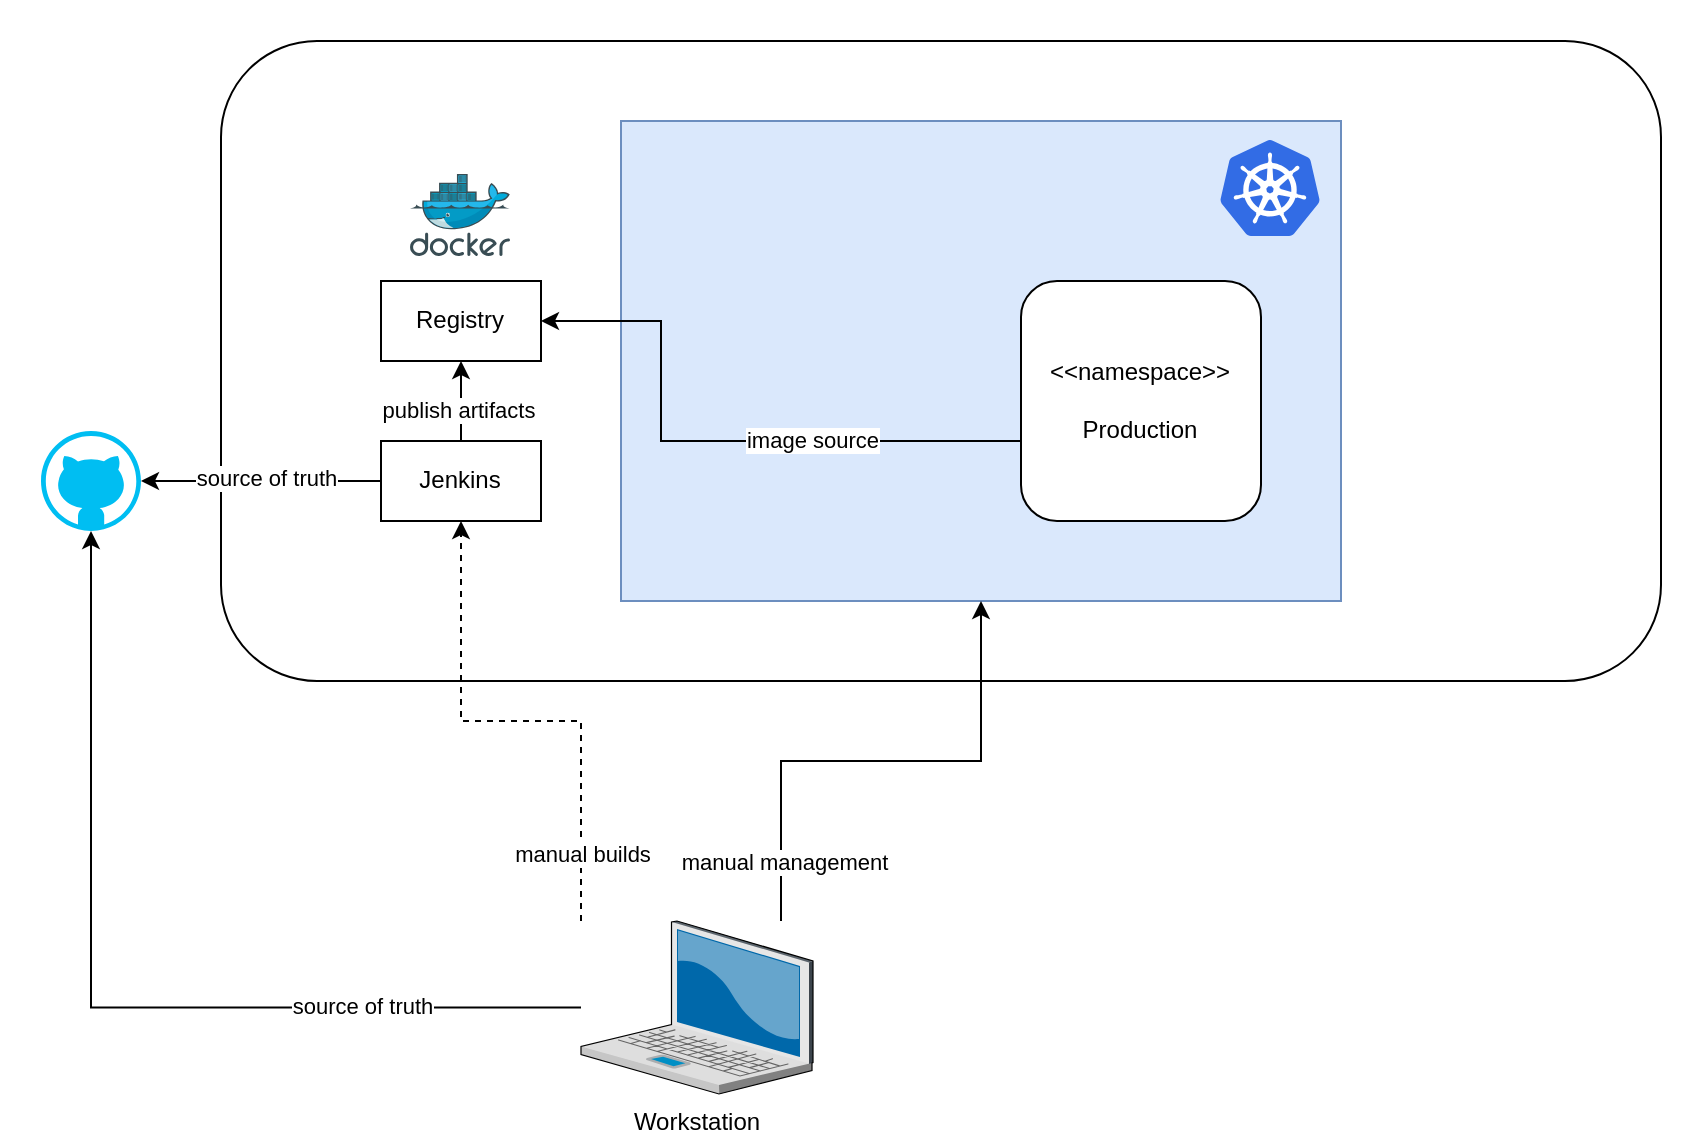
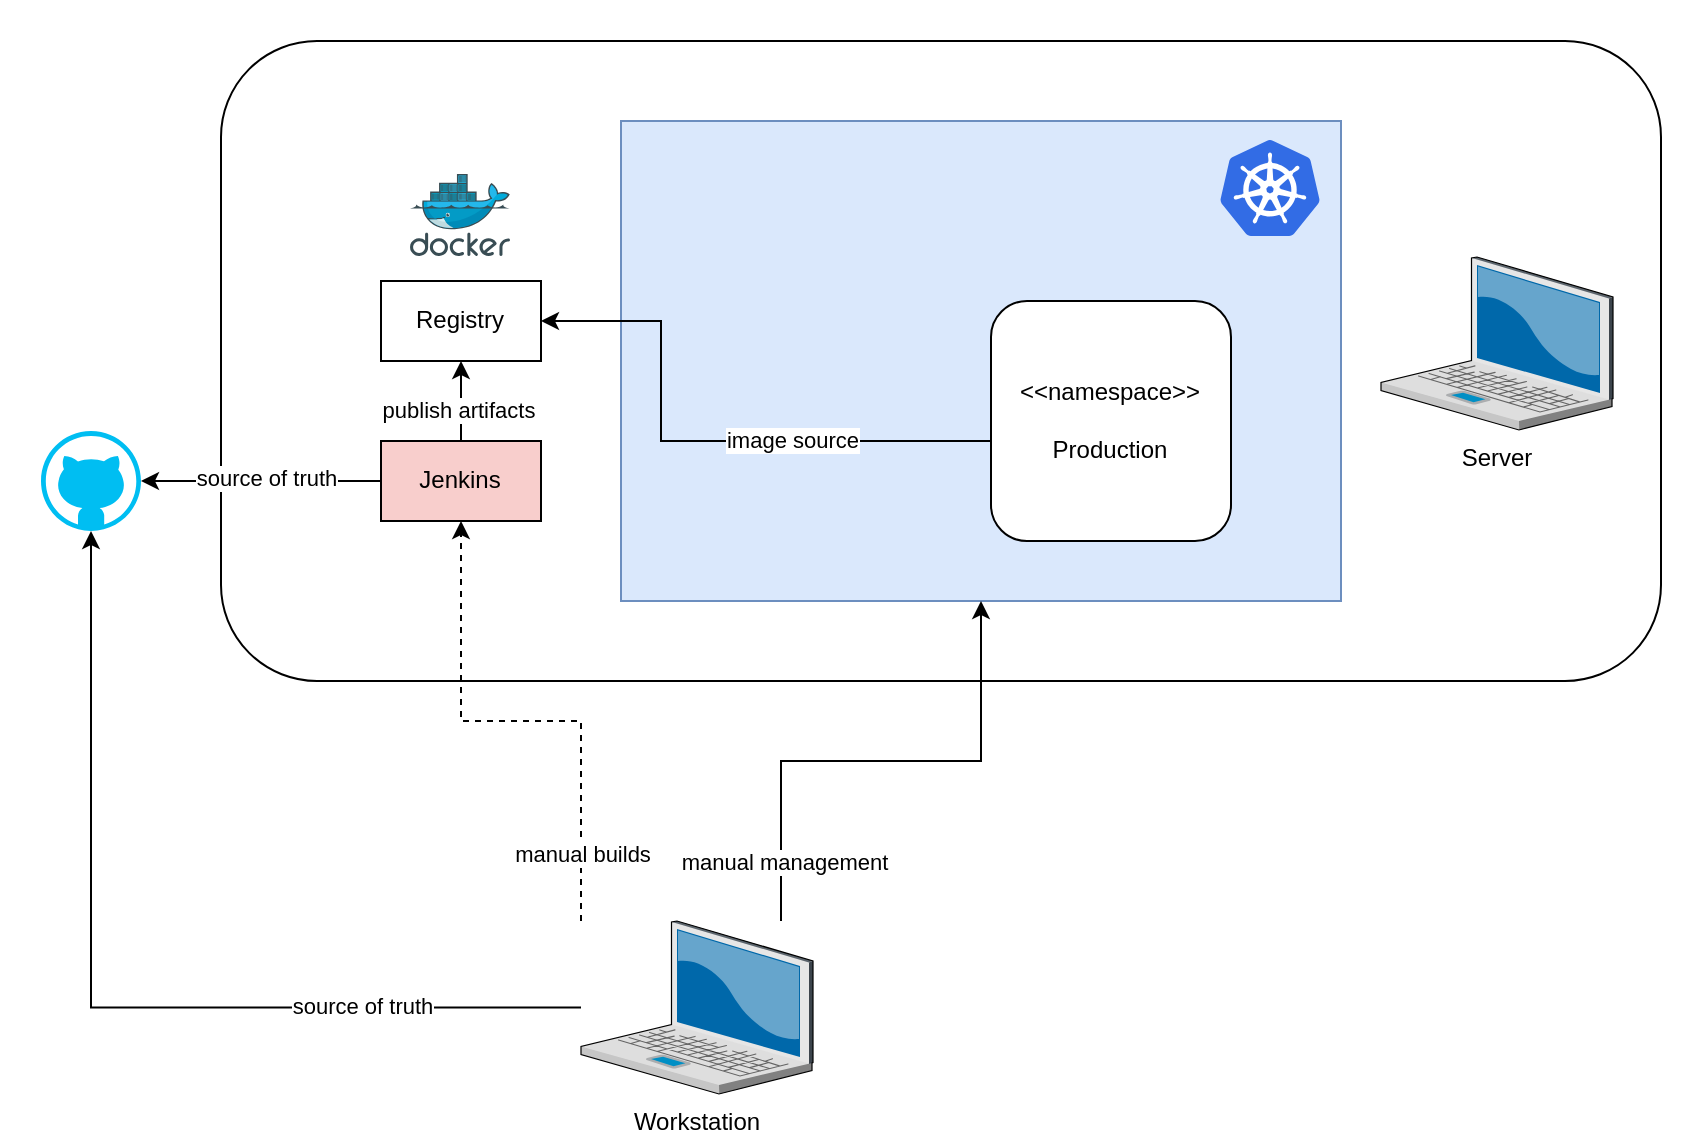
none -> (1497, 344)
(1141, 401) -> (1111, 421)
(461, 481) -> (461, 481)
